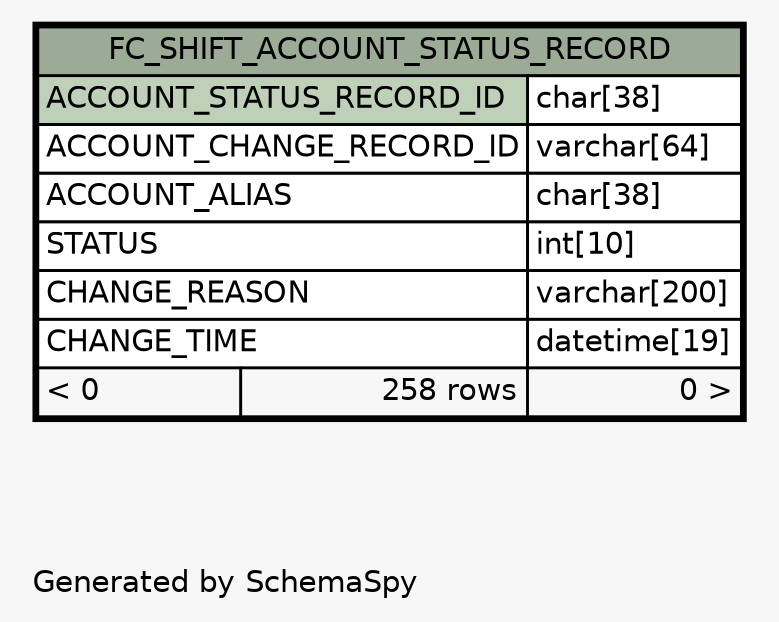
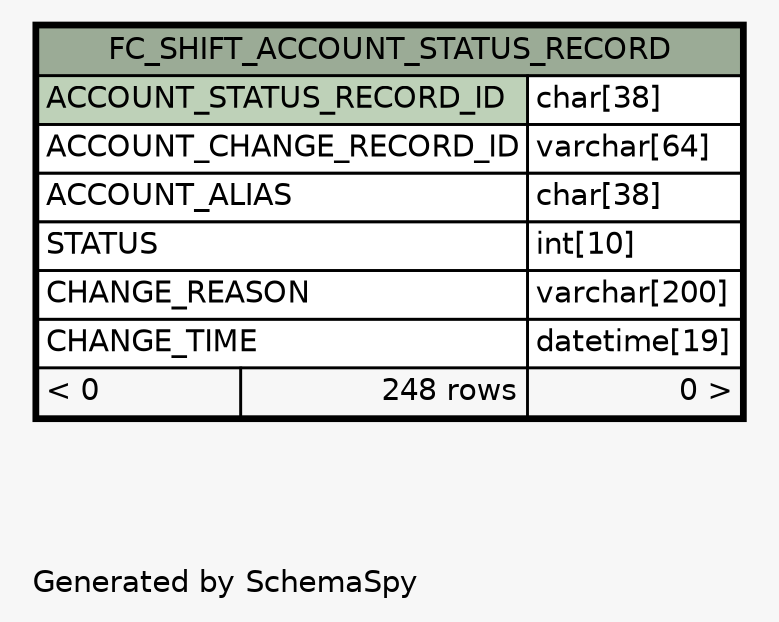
(450, 391) -> (450, 391)
